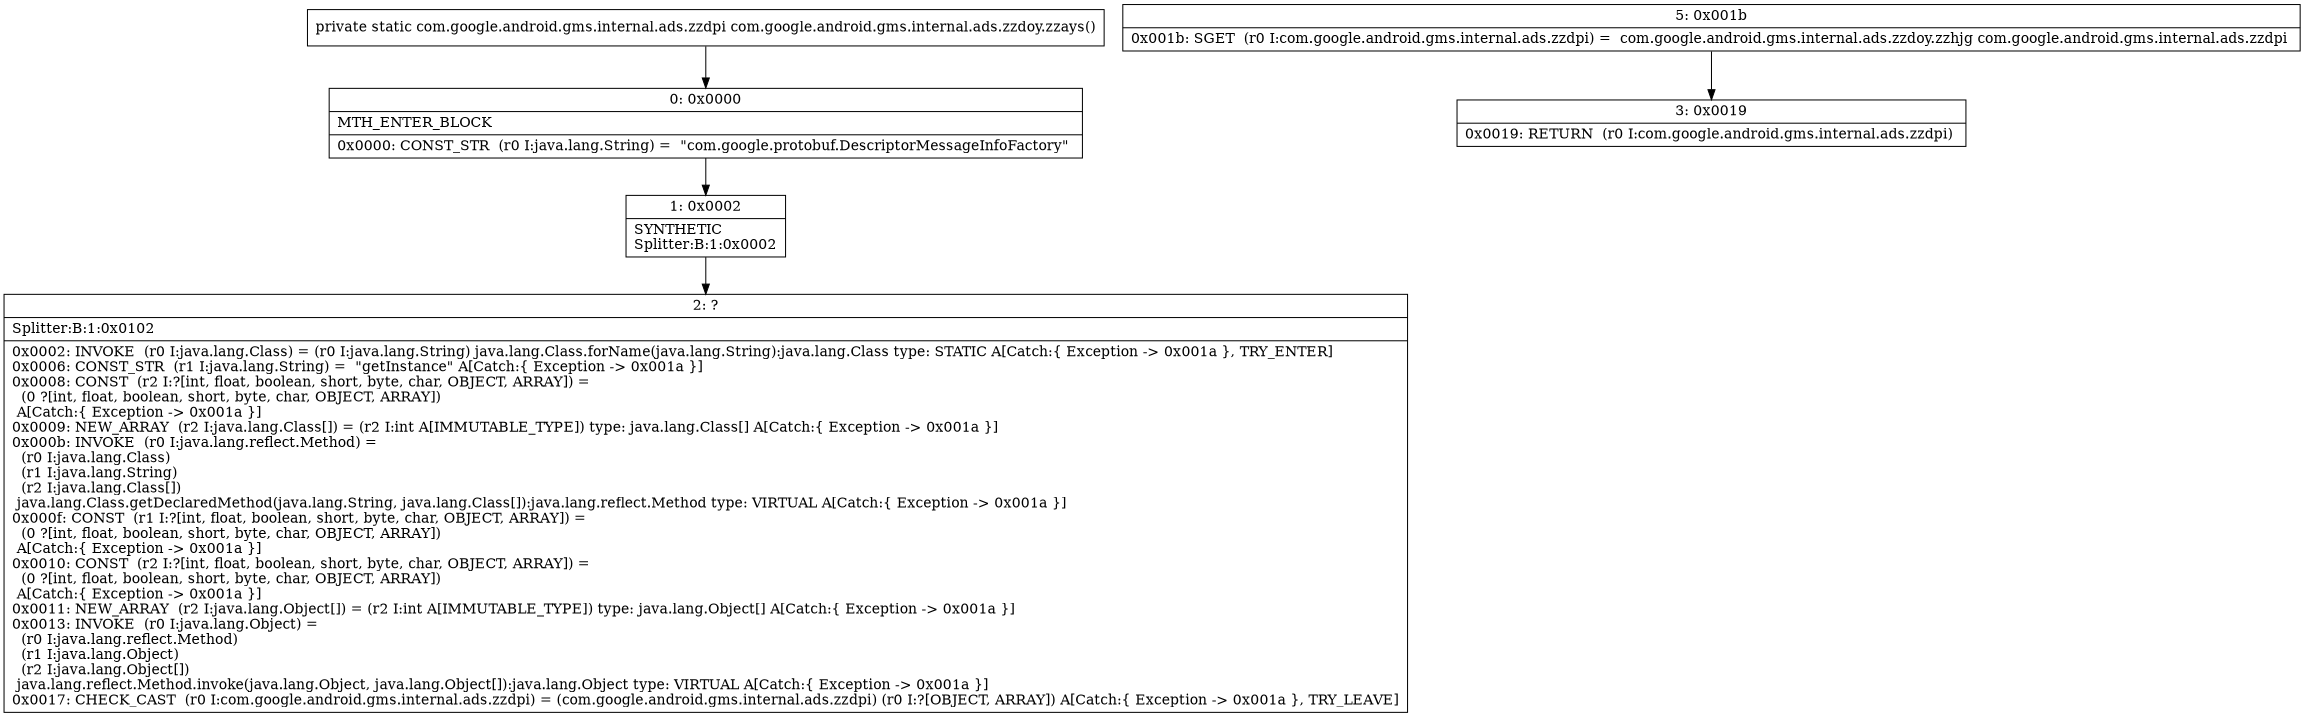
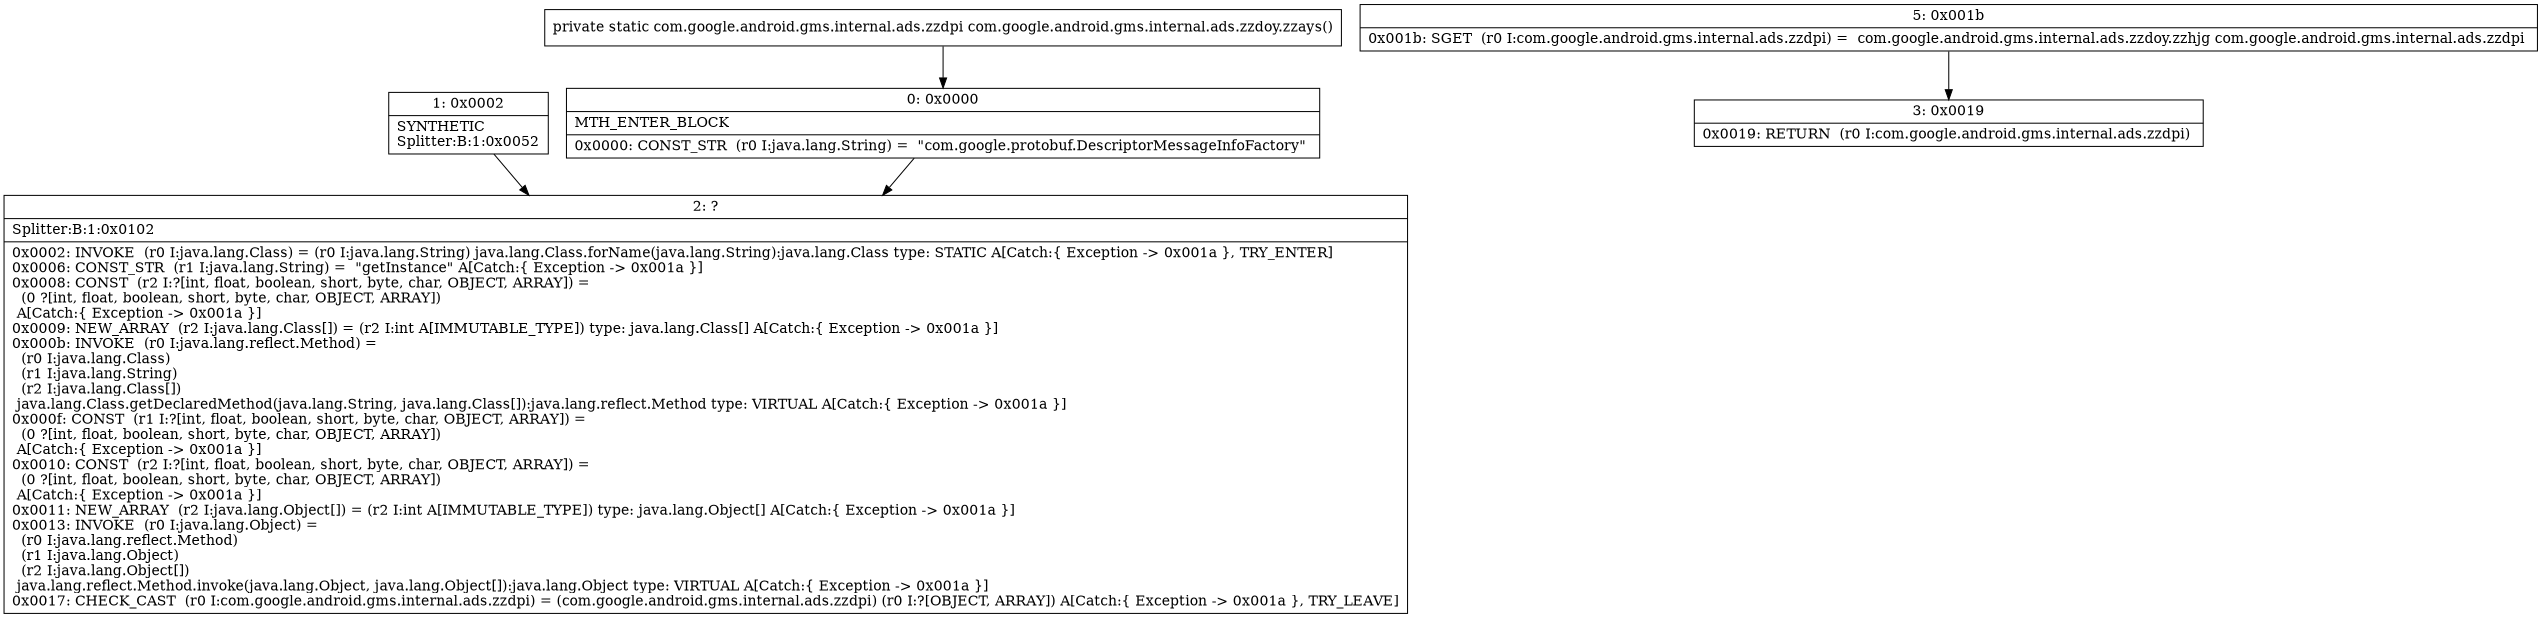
(706, 172) -> (902, 173)
(706, 245) -> (469, 142)
